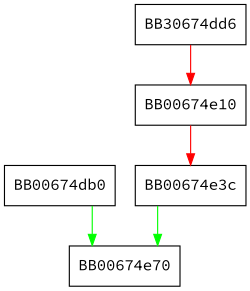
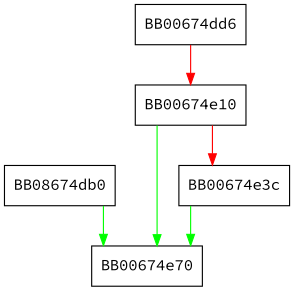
(191, 25) -> (191, 25)
none -> (157, 180)
(60, 186) -> (60, 186)
